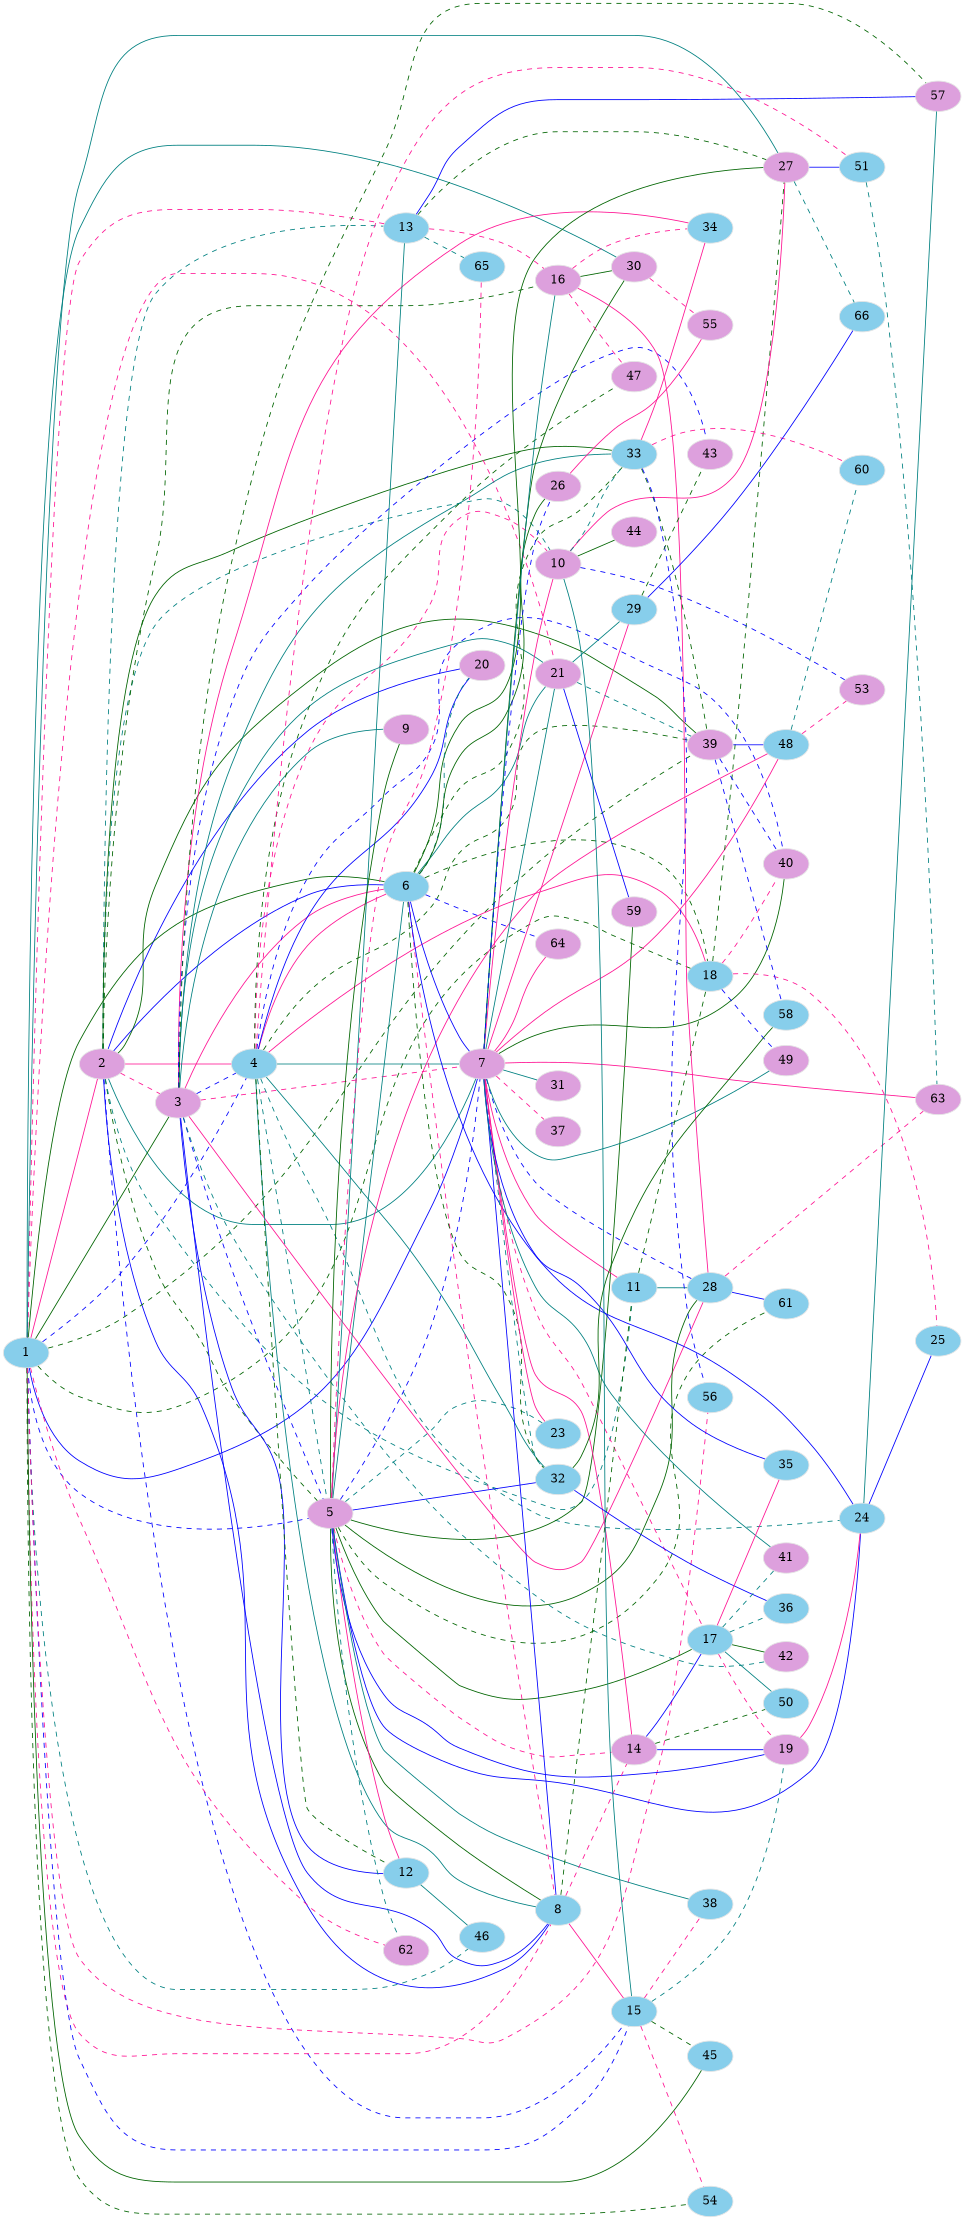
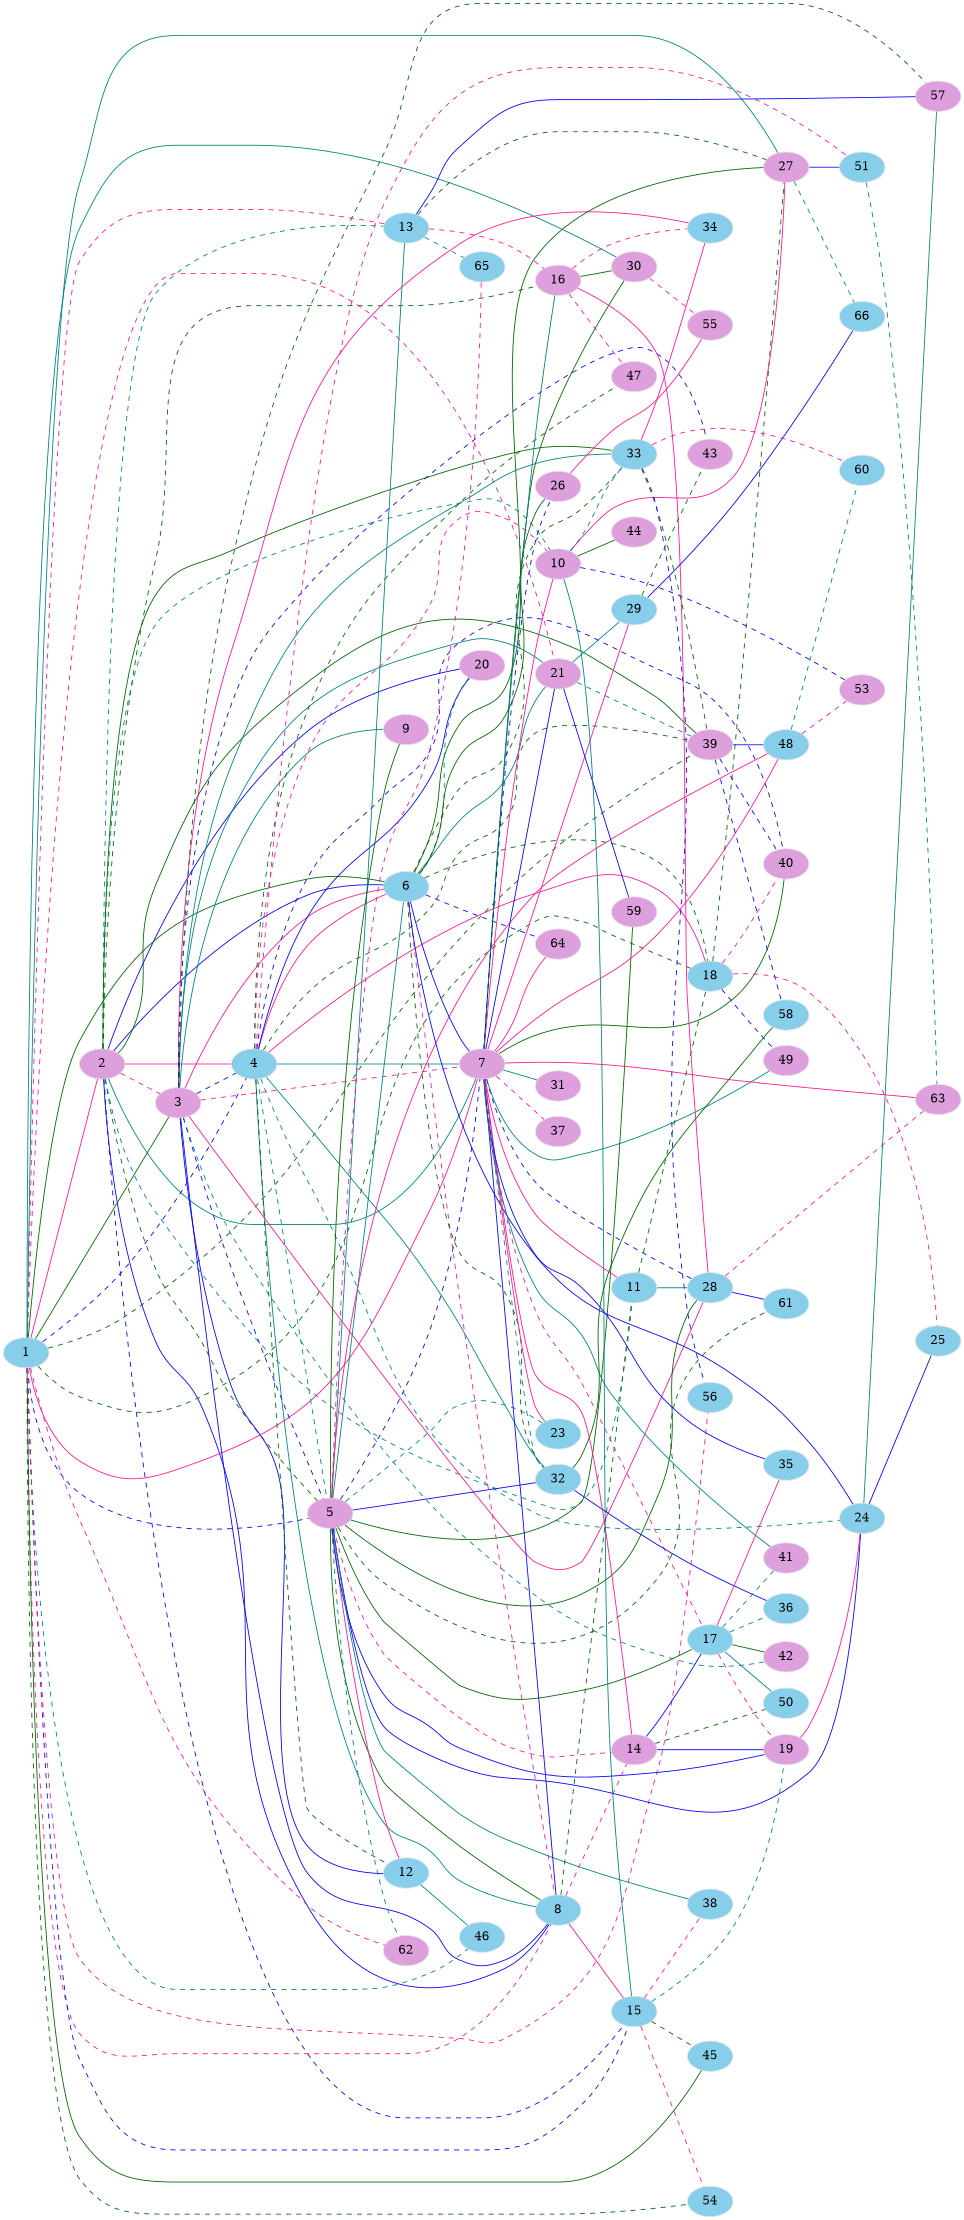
(520, 869) -> (520, 869)
(298, 1410) -> (298, 1410)
